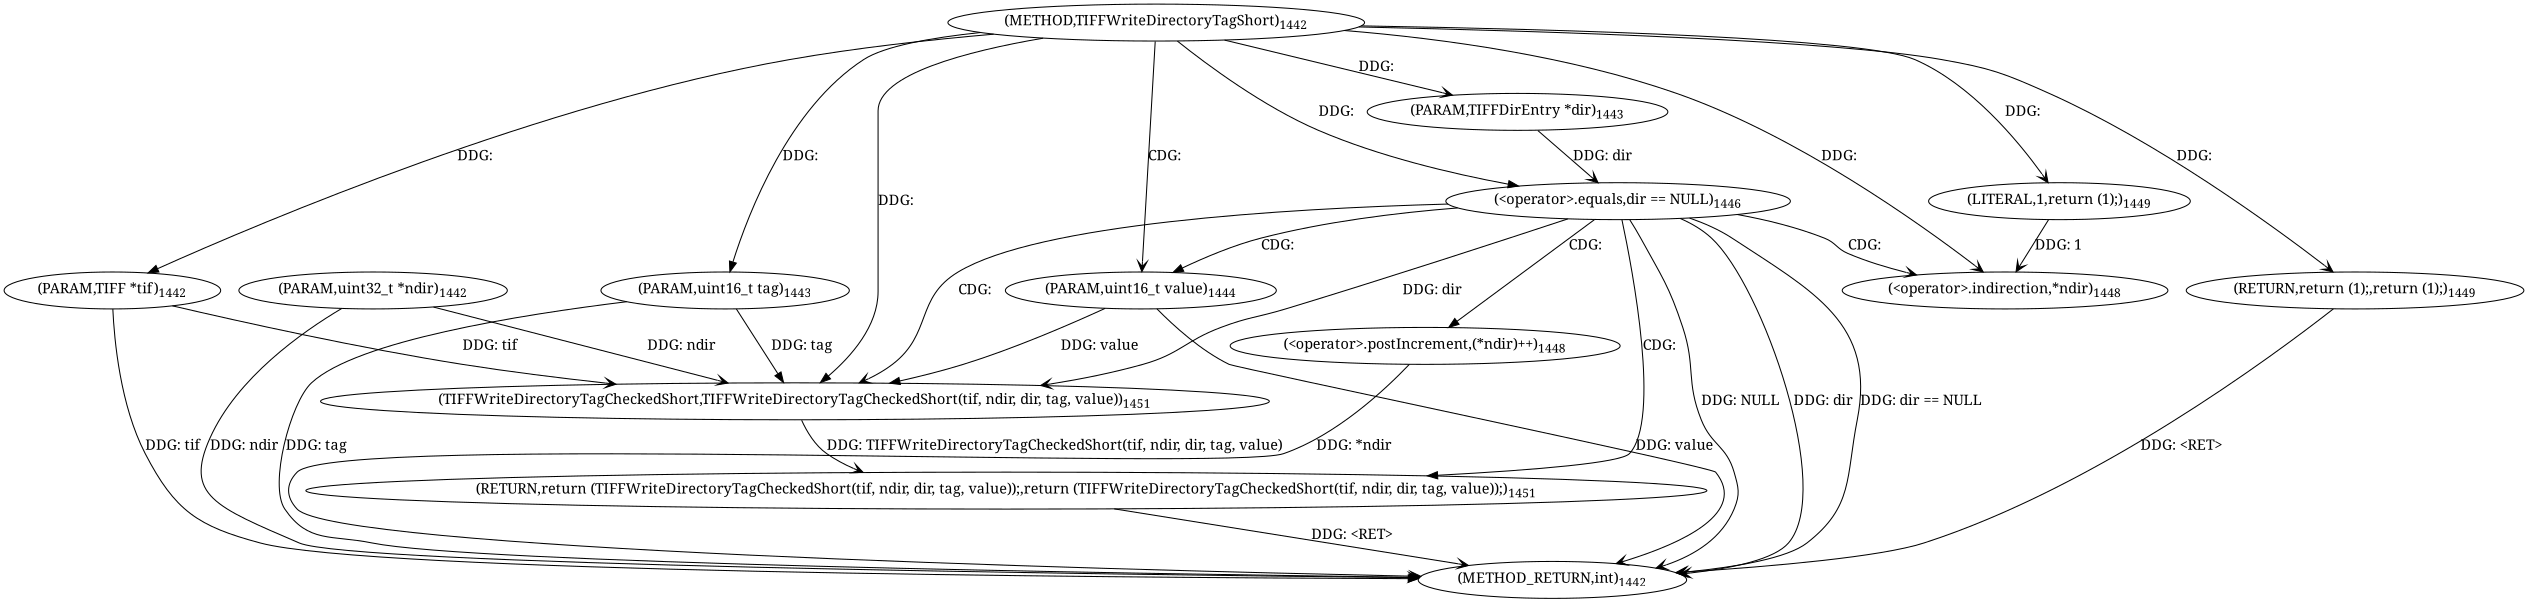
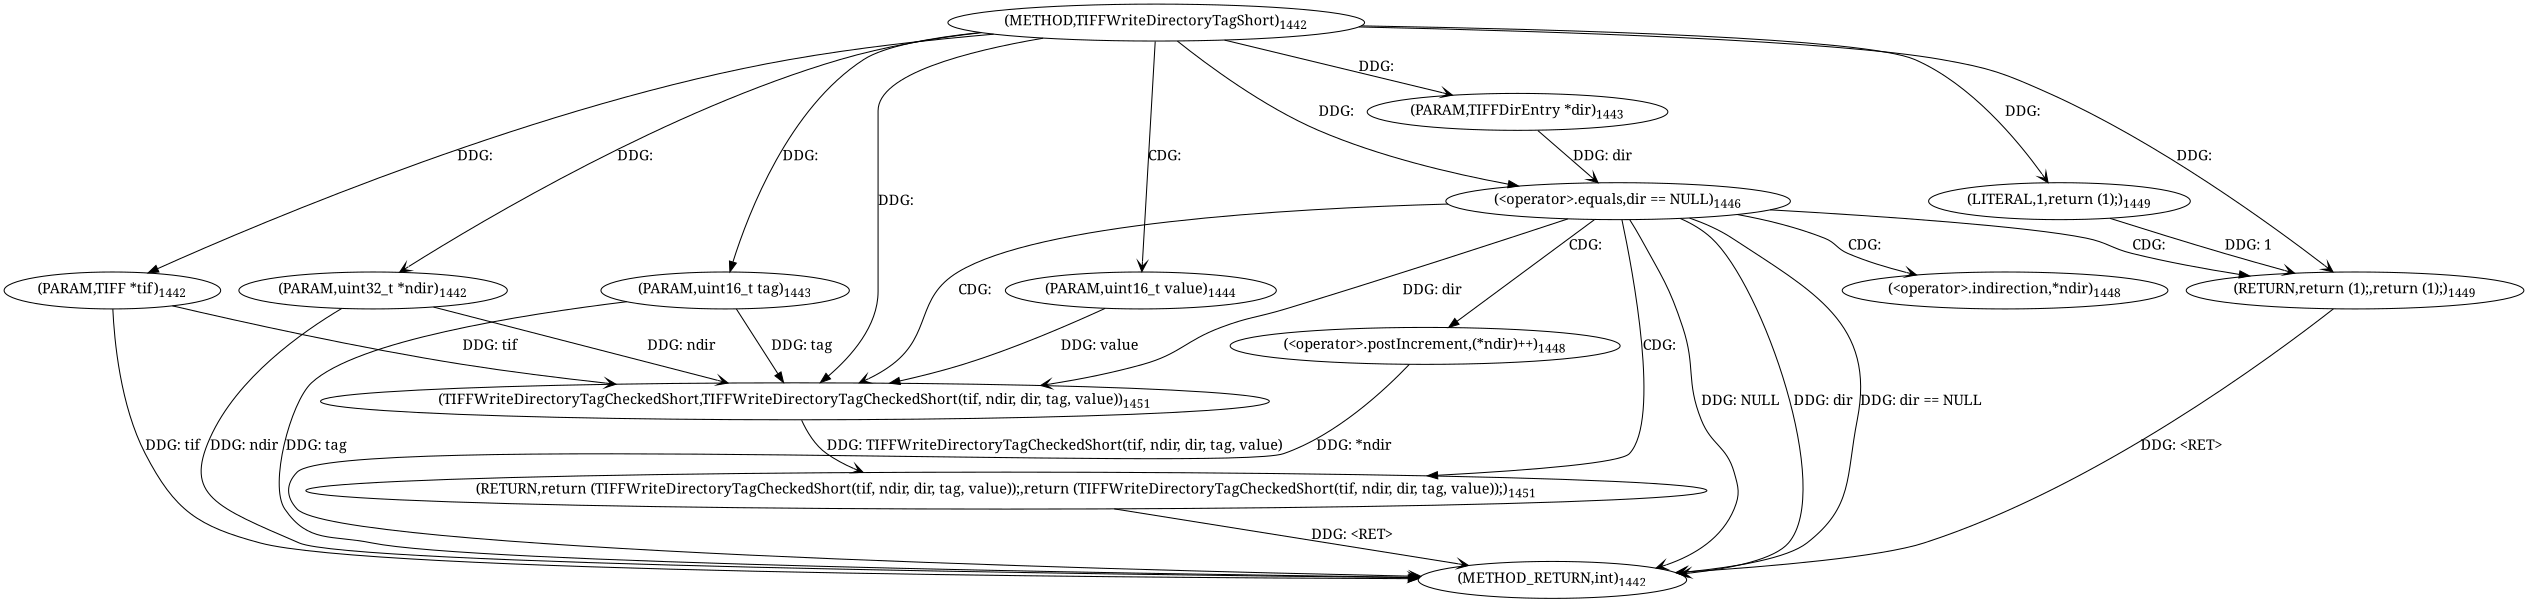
(1680, 95) -> (683, 119)
(1317, 226) -> (2007, 227)
(2035, 241) -> (2197, 245)
(1500, 423) -> none
